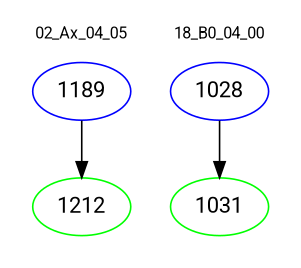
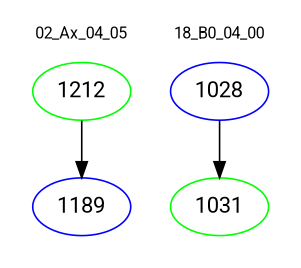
(82, 141) -> (82, 141)
